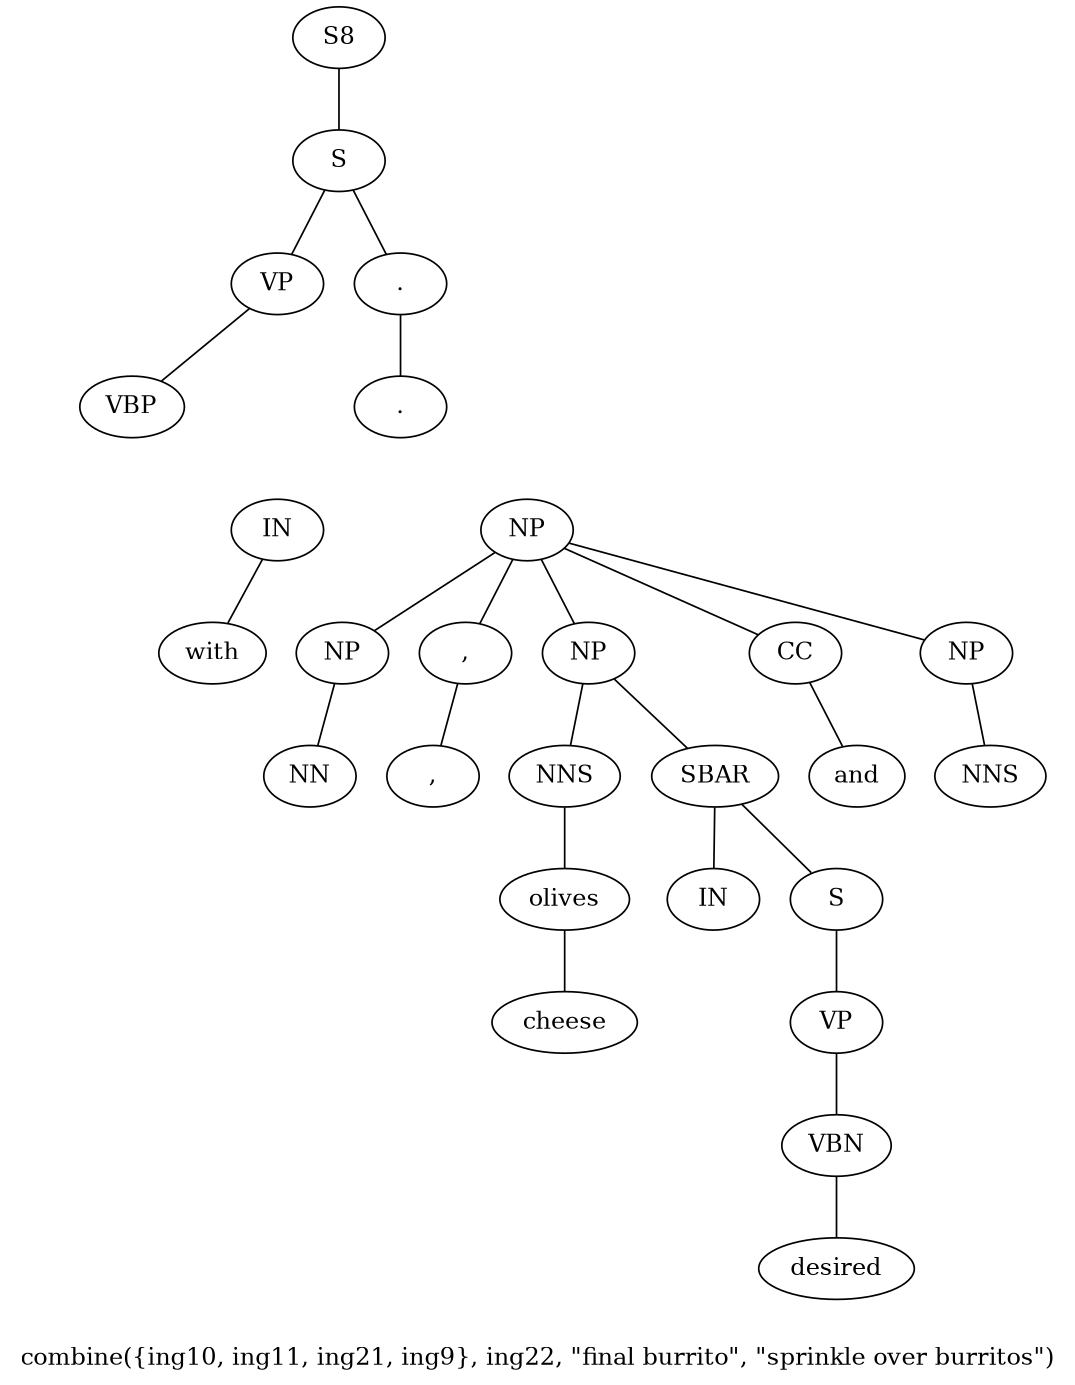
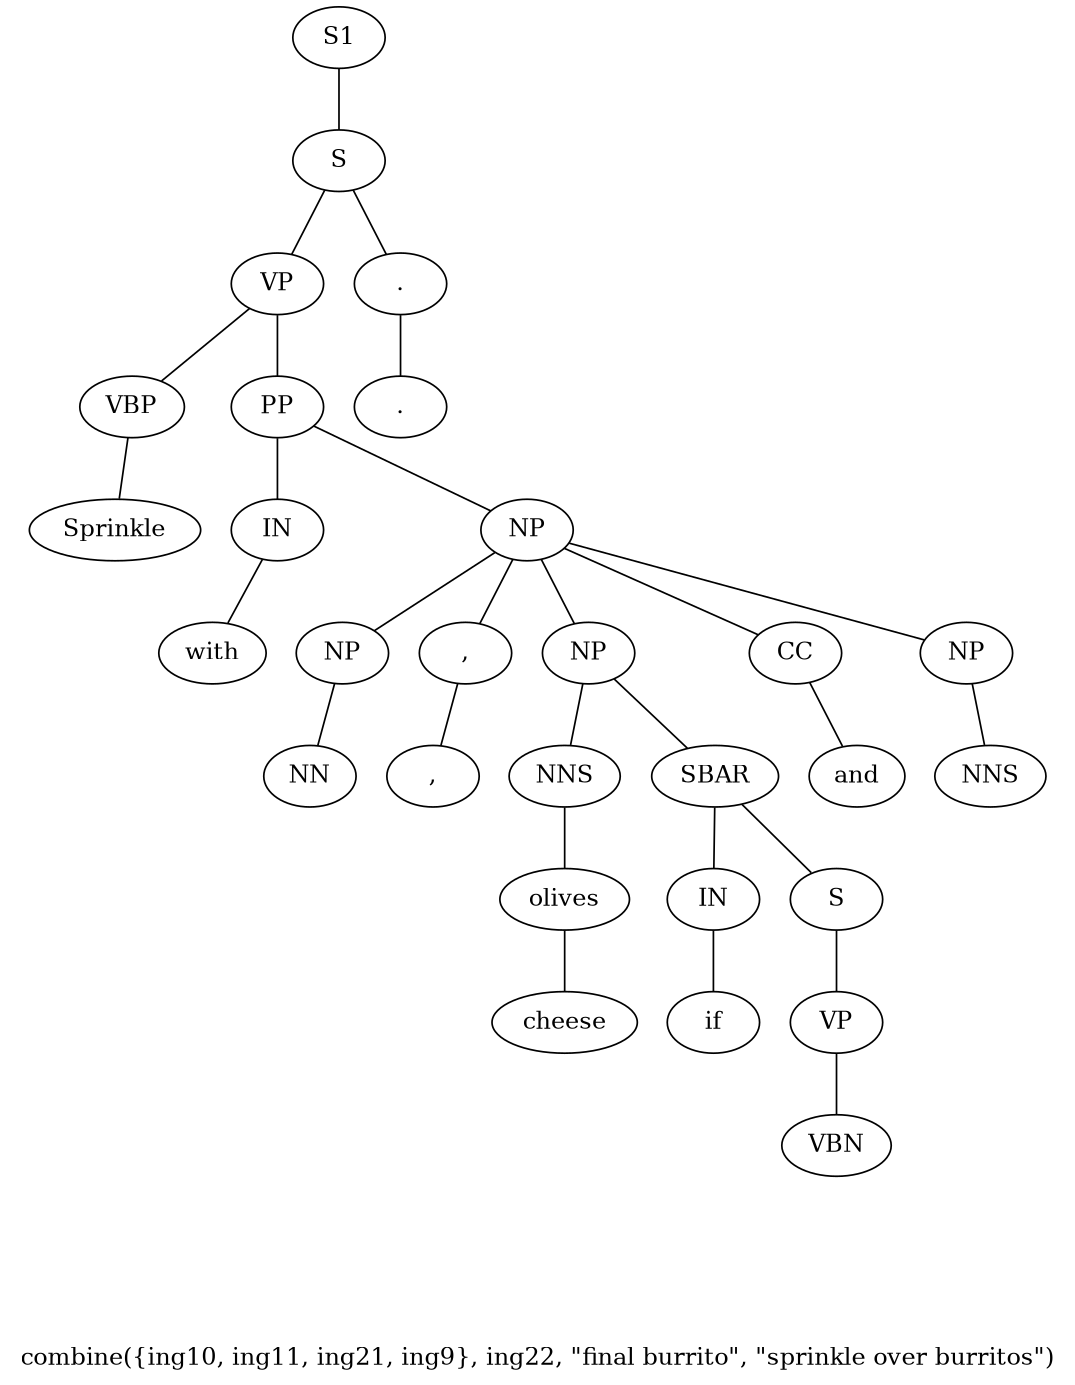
(339, 38) -> (339, 38)
none -> (277, 407)
none -> (115, 530)
none -> (713, 1022)
(837, 1269) -> none
